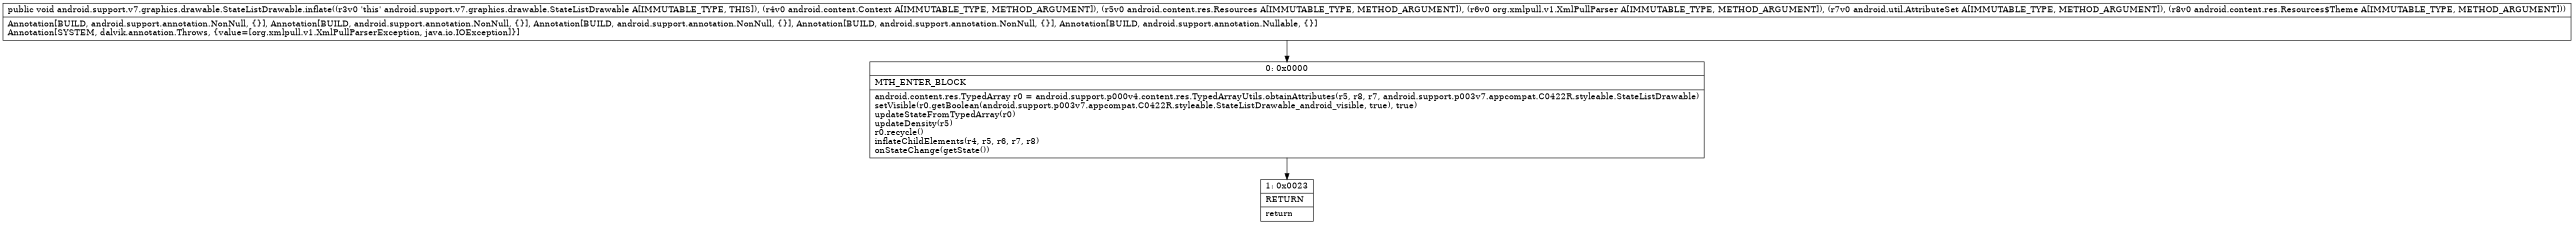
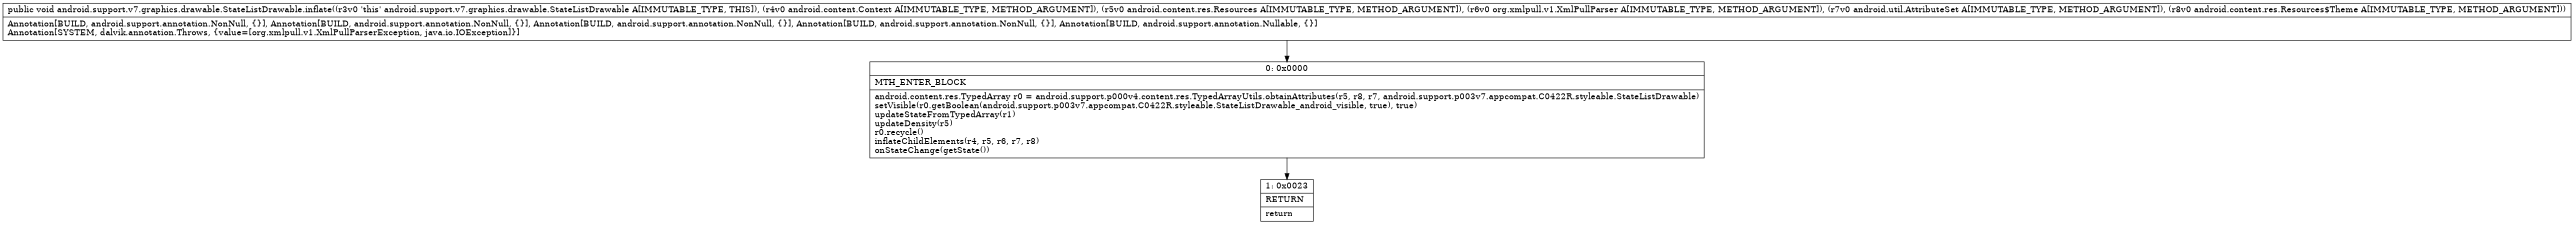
(945, 115) -> (945, 115)
